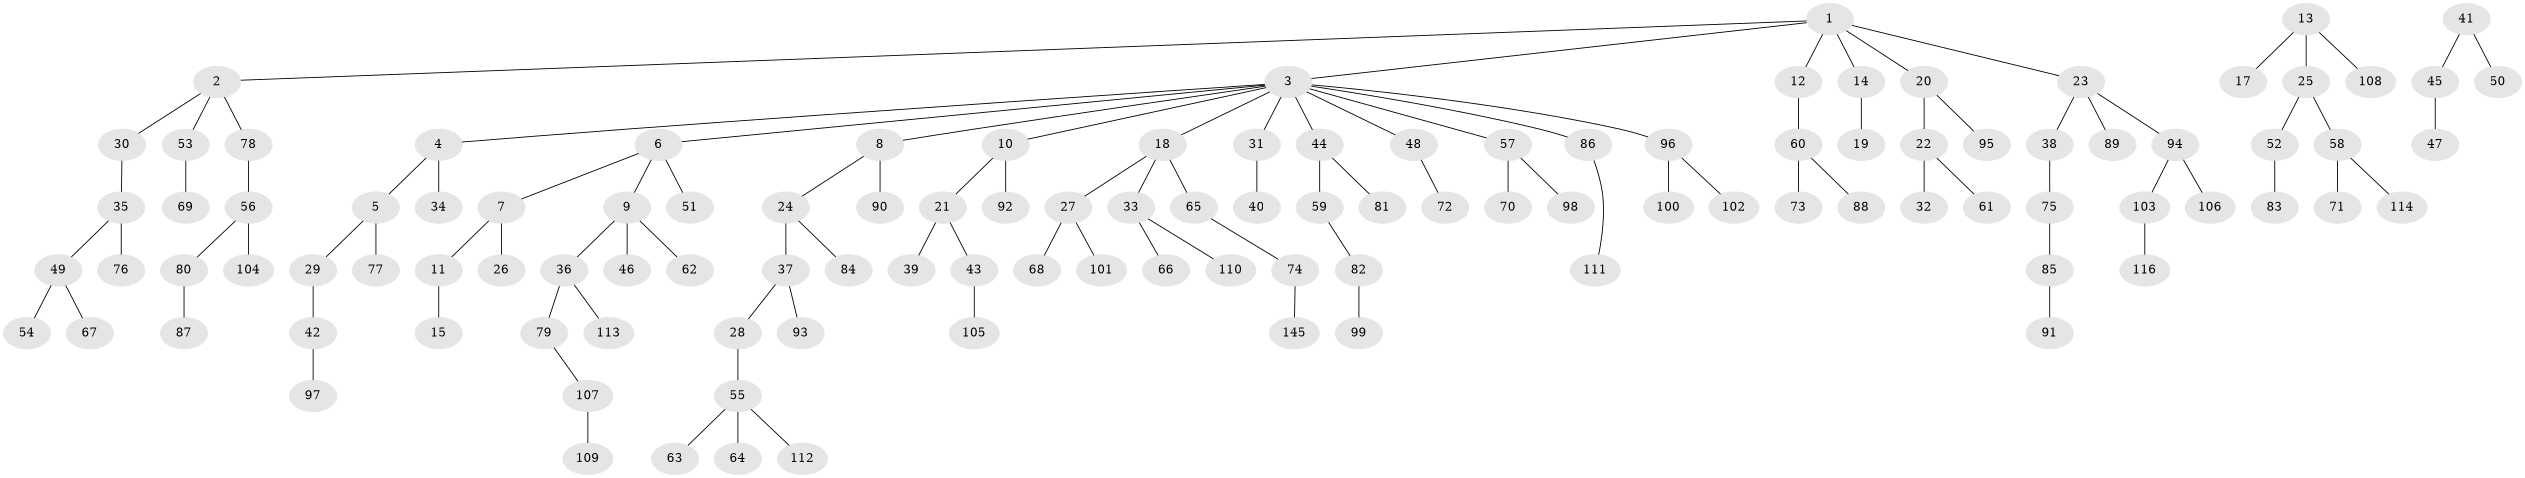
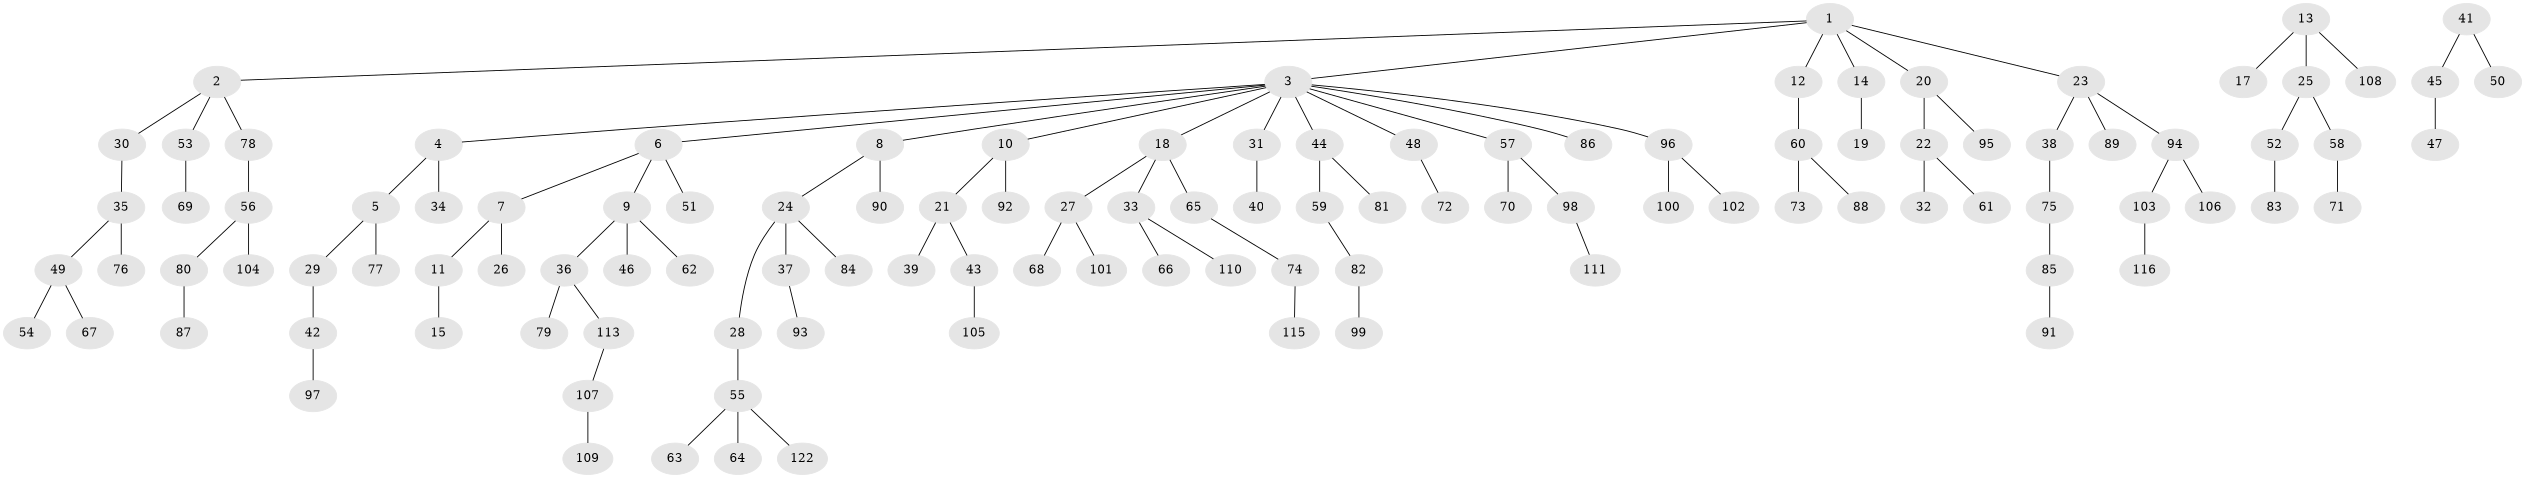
(1603, 207) -> (1583, 239)
(2402, 208) -> none
(762, 302) -> (750, 267)
(1294, 333) -> (1294, 333)
(566, 364) -> (598, 365)
(802, 459) -> (802, 459)
